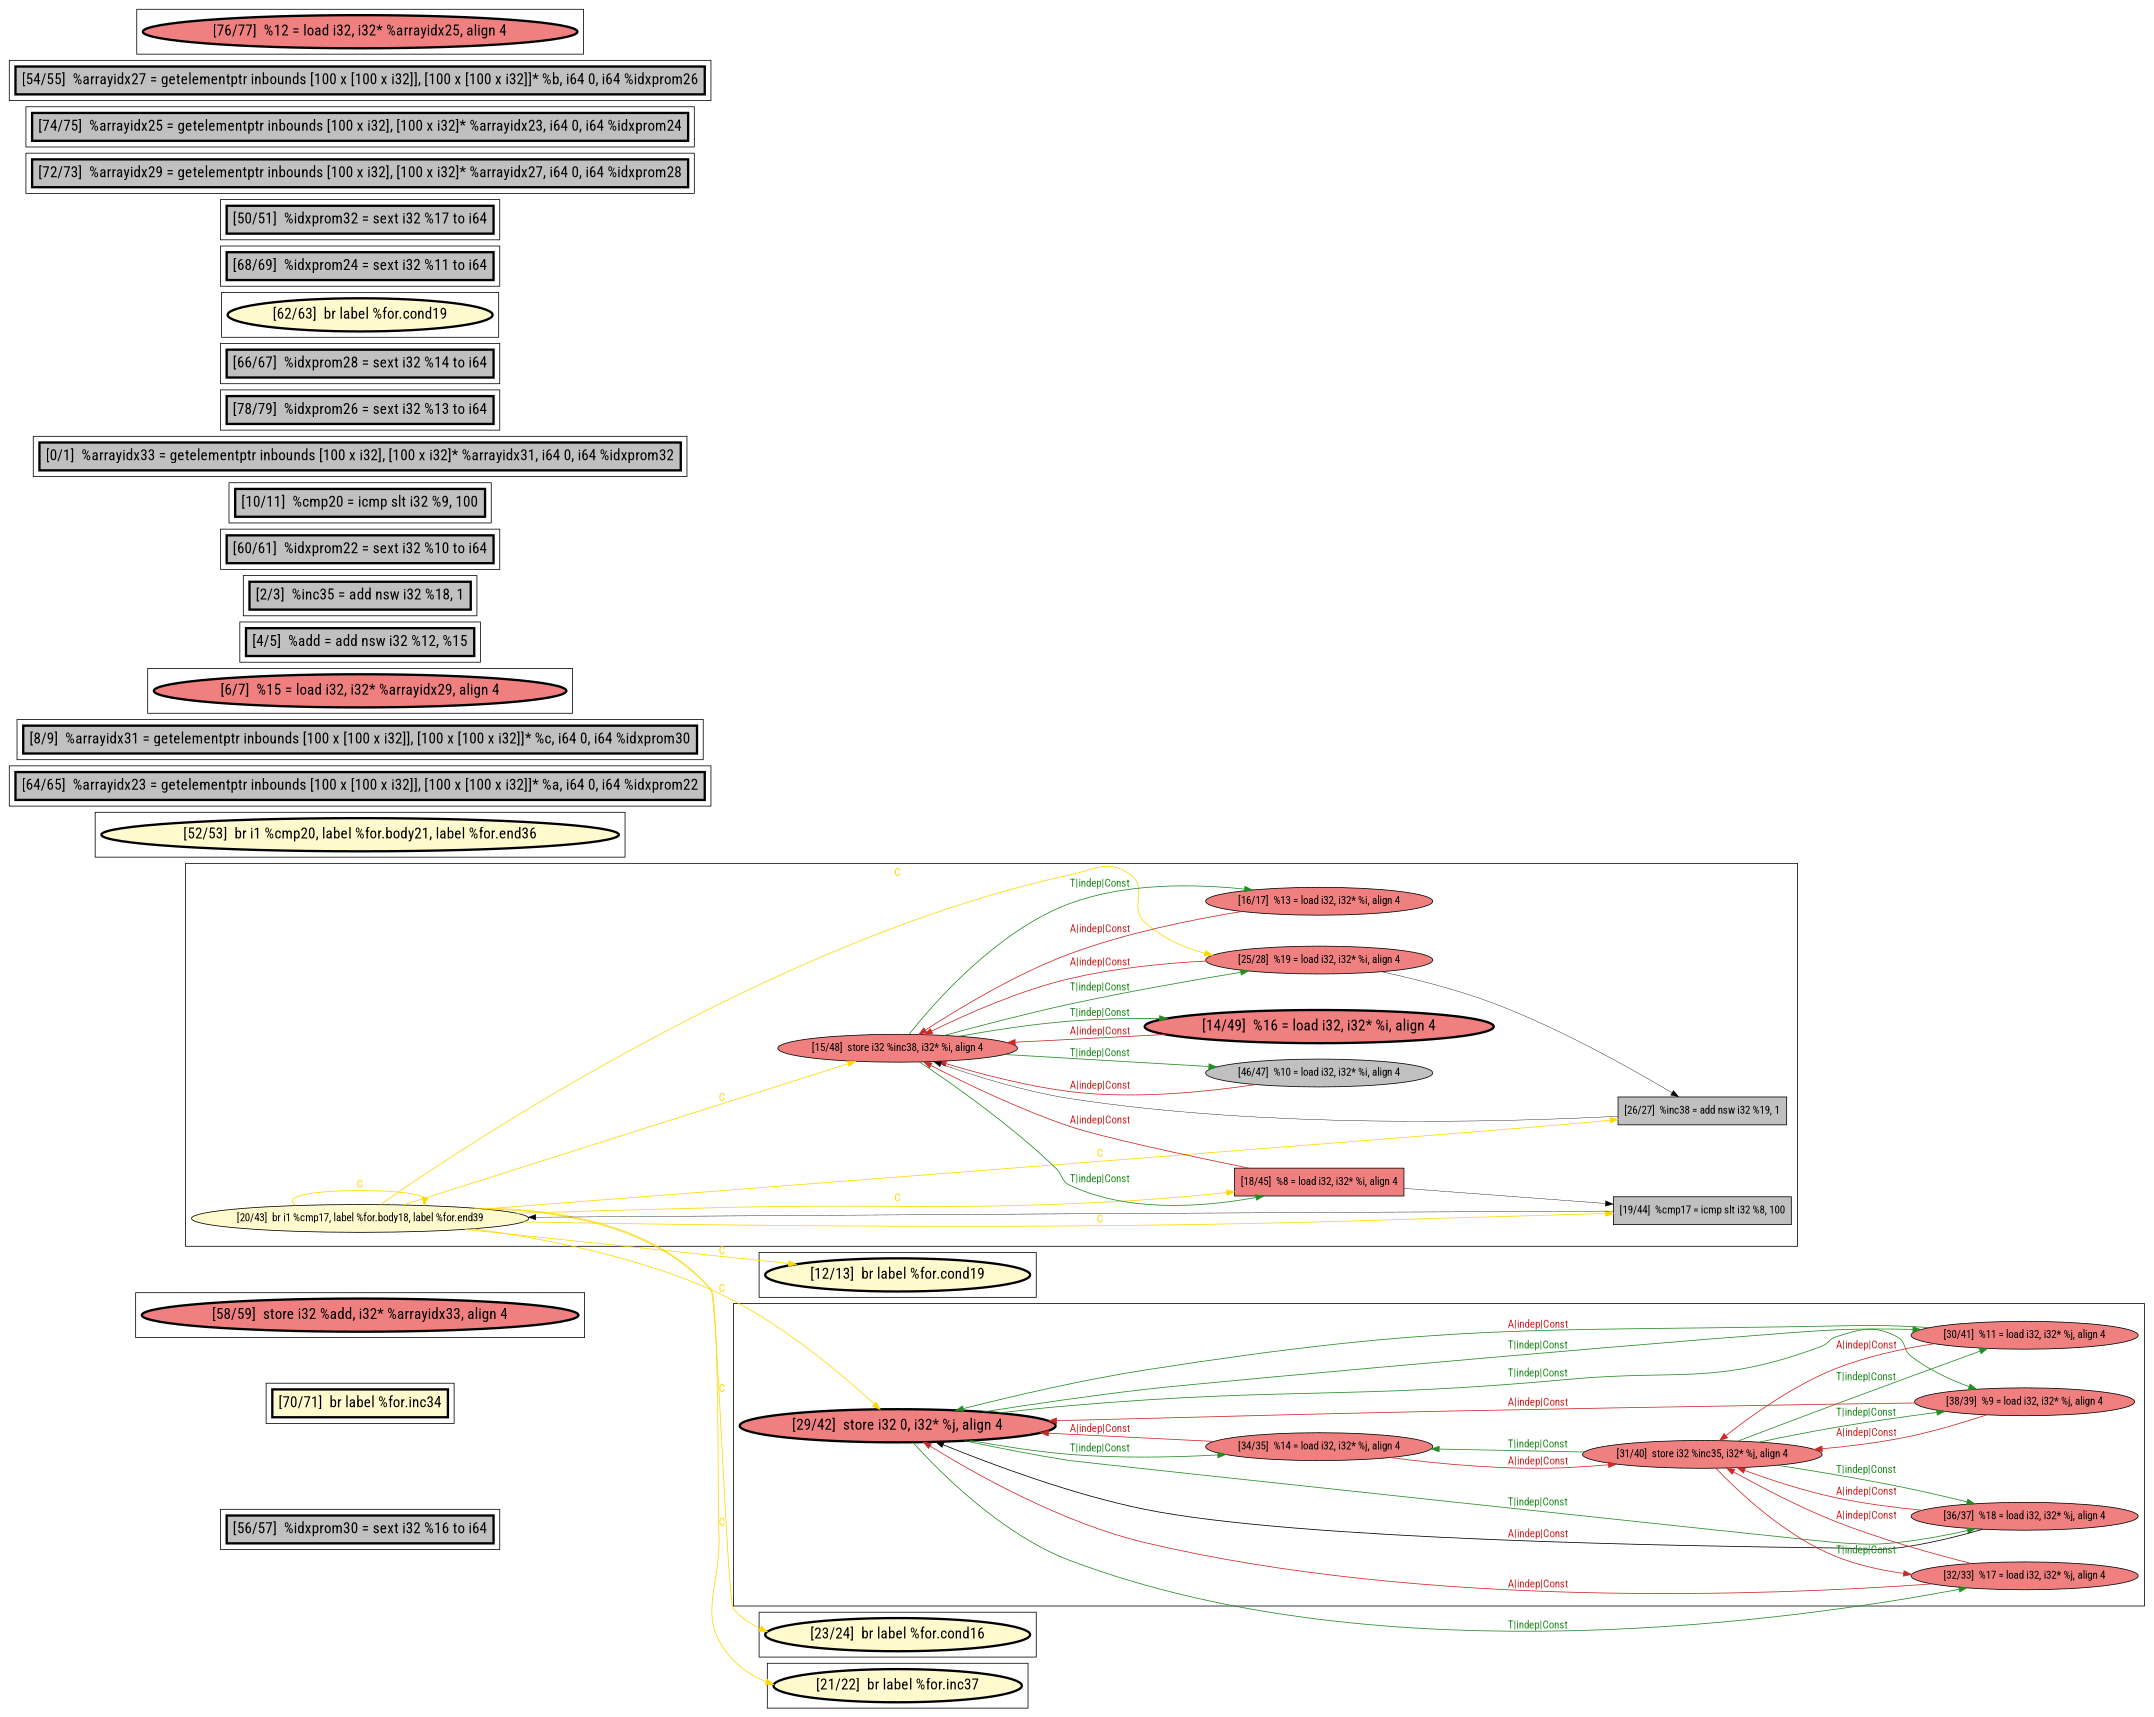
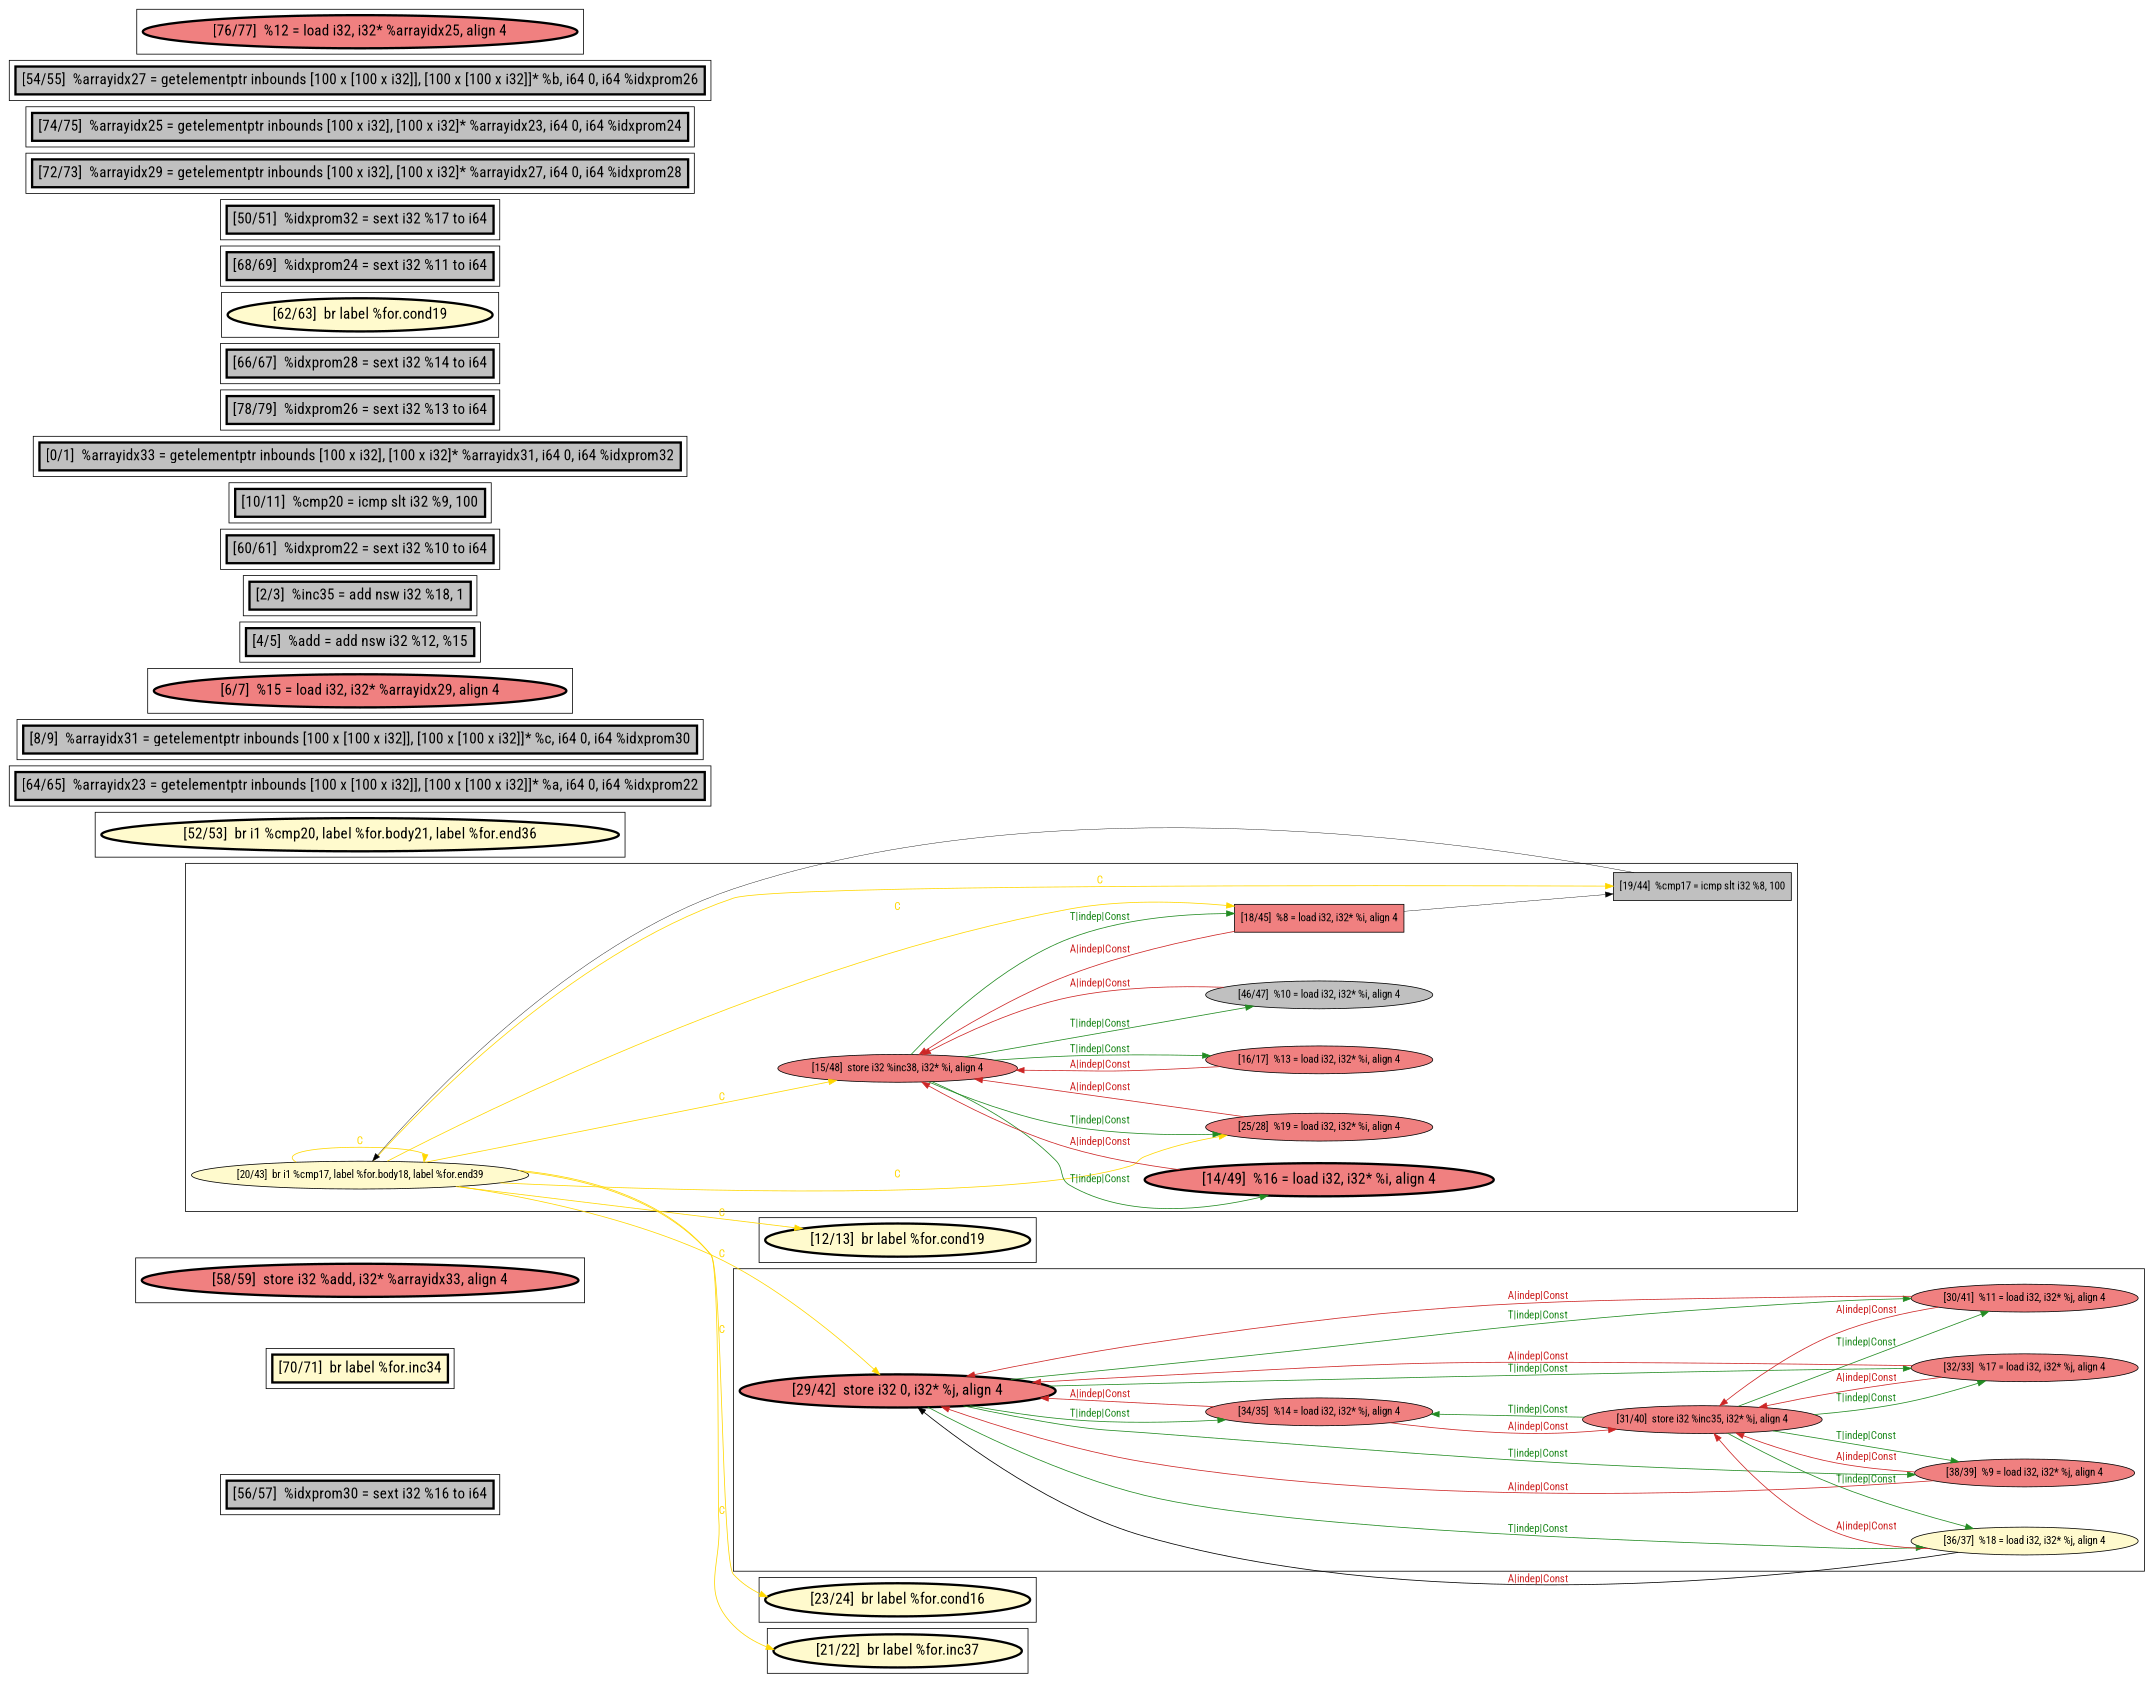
(1702, 1111) -> none
(1443, 1335) -> (1441, 1309)
(2025, 1516) -> (2025, 1541)
(1791, 1532) -> (1897, 1404)
